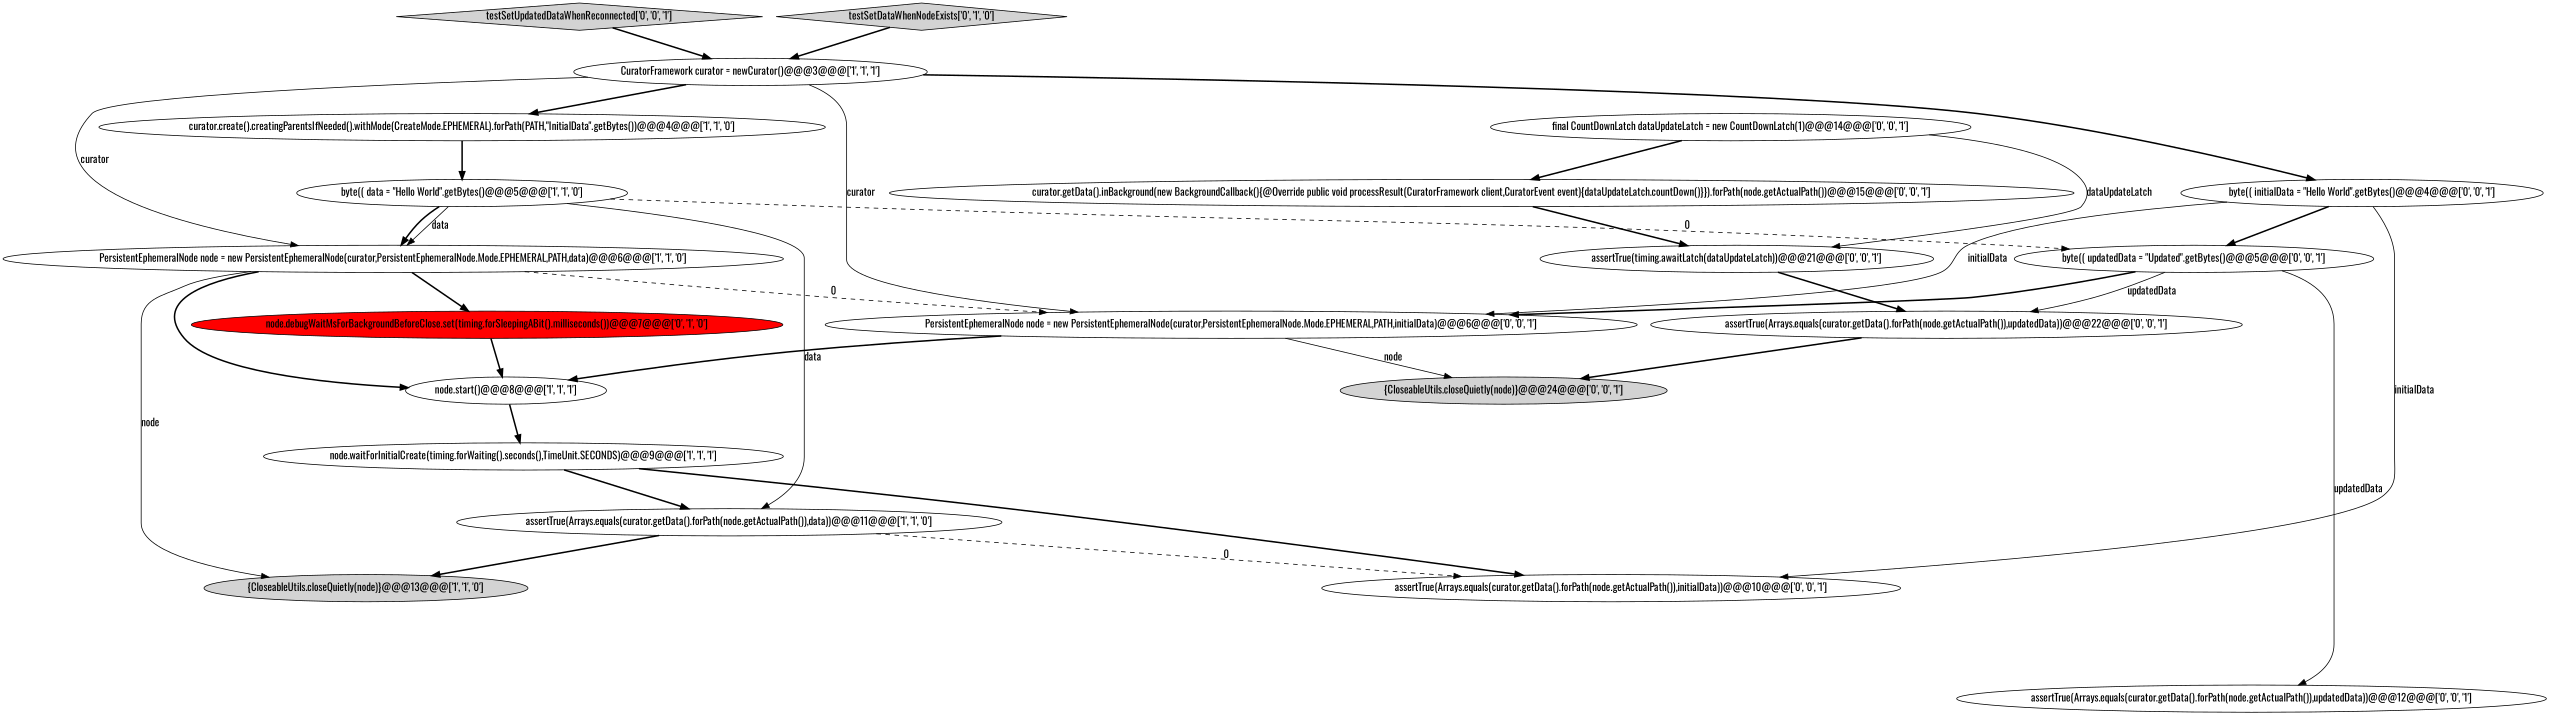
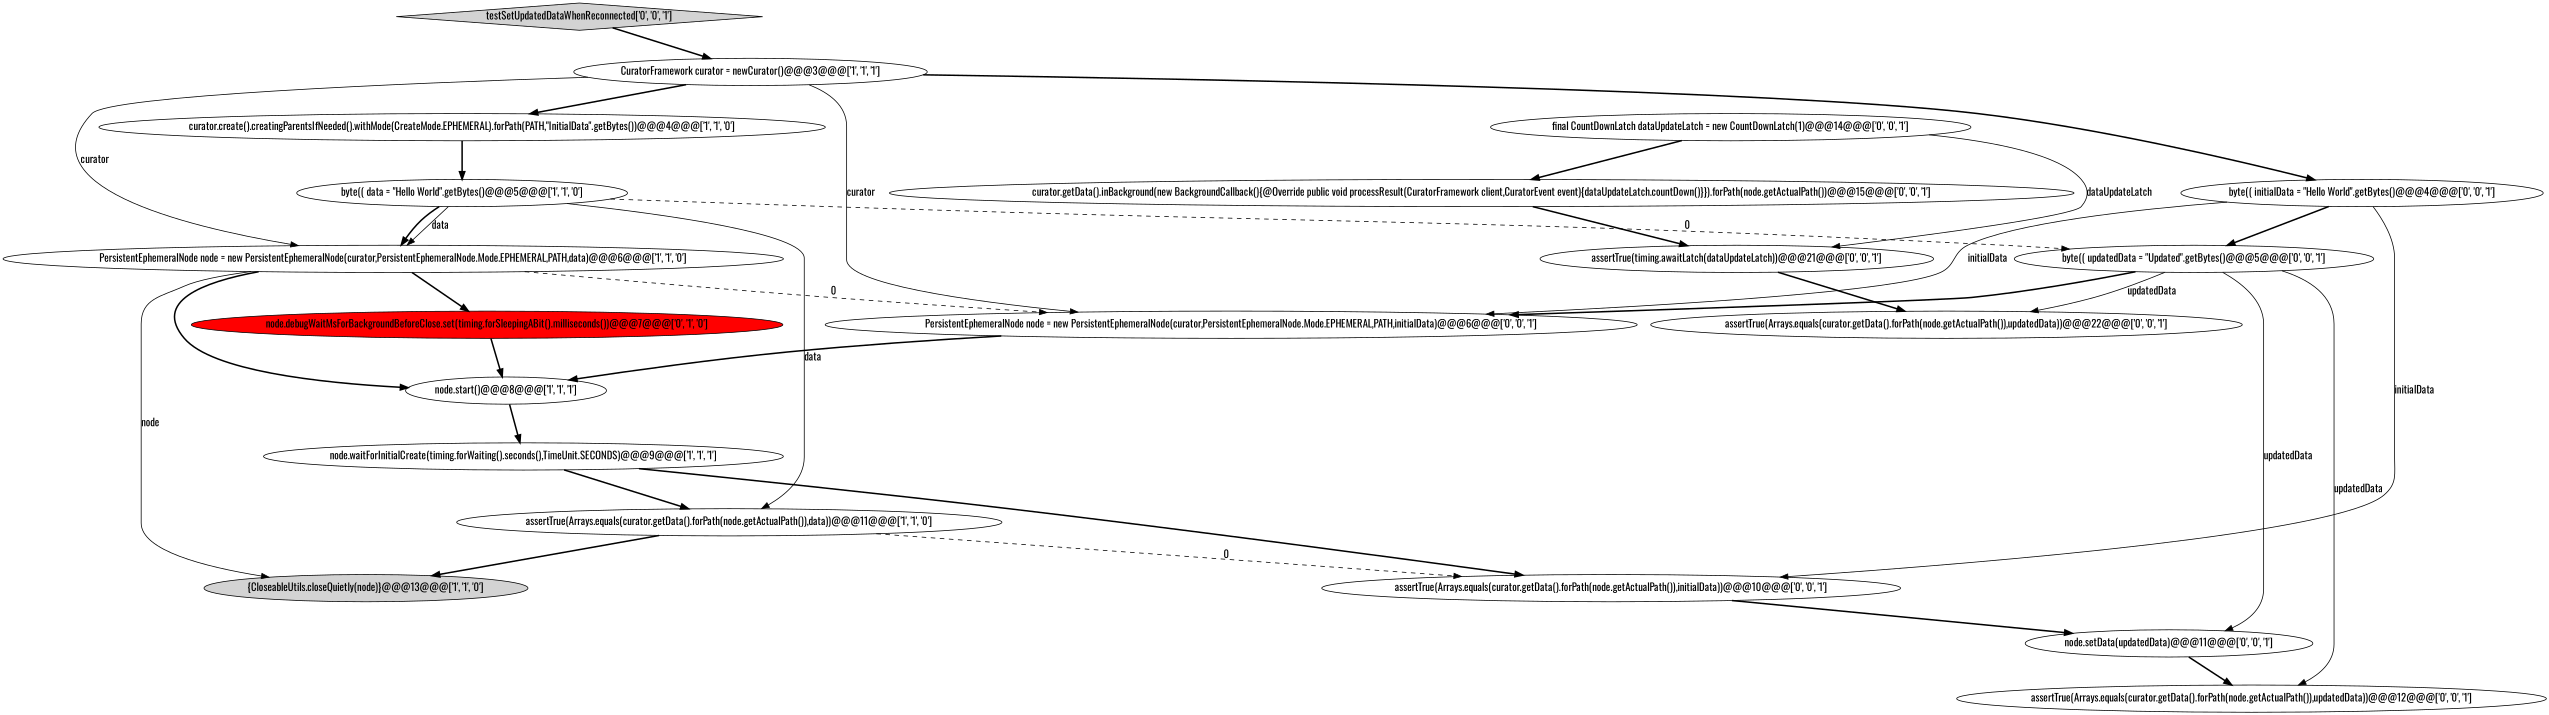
(922, 17) -> none
(1504, 391) -> none
none -> (2169, 643)
